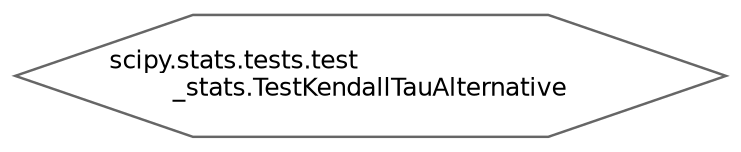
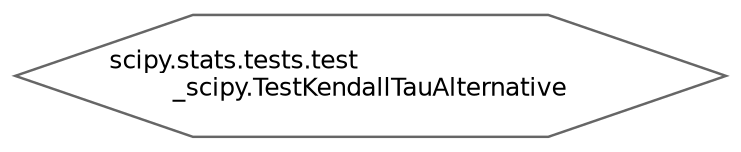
(371, 76) -> (371, 76)
